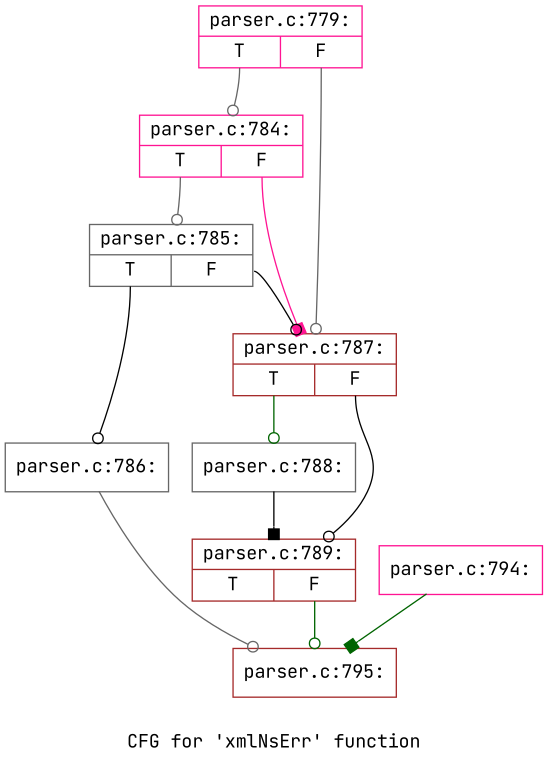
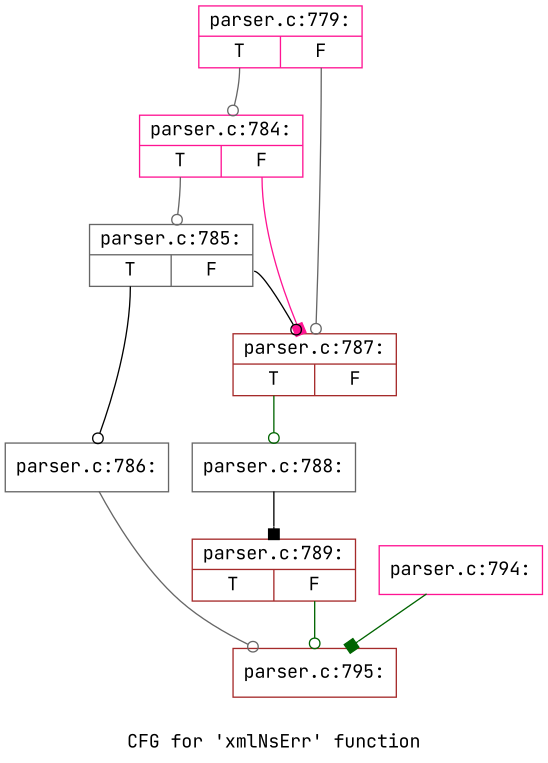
(373, 470) -> none
